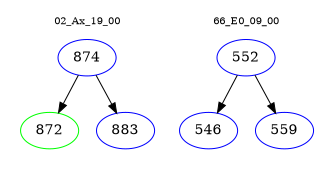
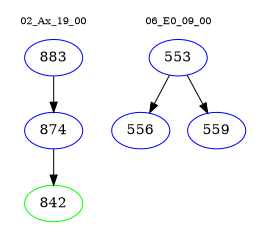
(247, 22) -> (179, 22)
(246, 58) -> (178, 58)
(104, 90) -> (54, 89)
(50, 131) -> (54, 204)
(209, 131) -> (141, 131)
